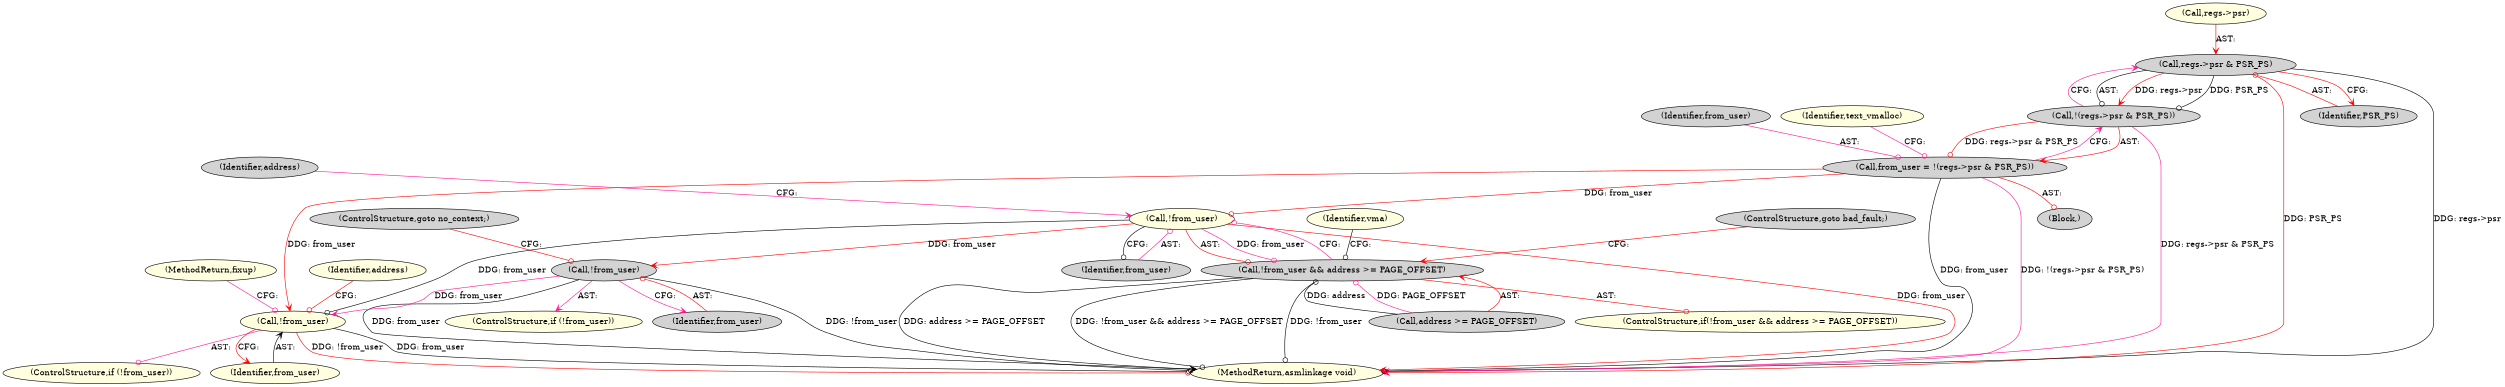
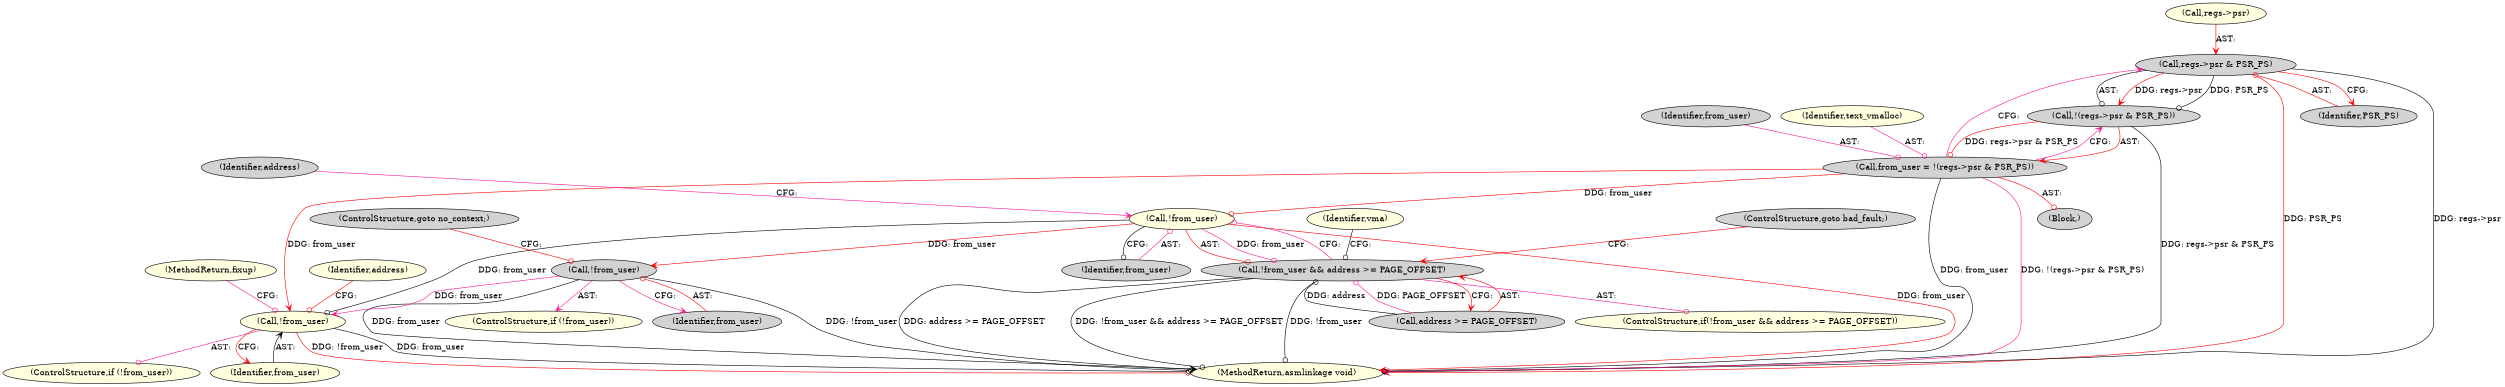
(2086, 77) -> (2029, 93)
(1916, 142) -> (1916, 142)
none -> (1464, 288)
(1551, 295) -> (1551, 295)
(2003, 352) -> (2003, 352)
